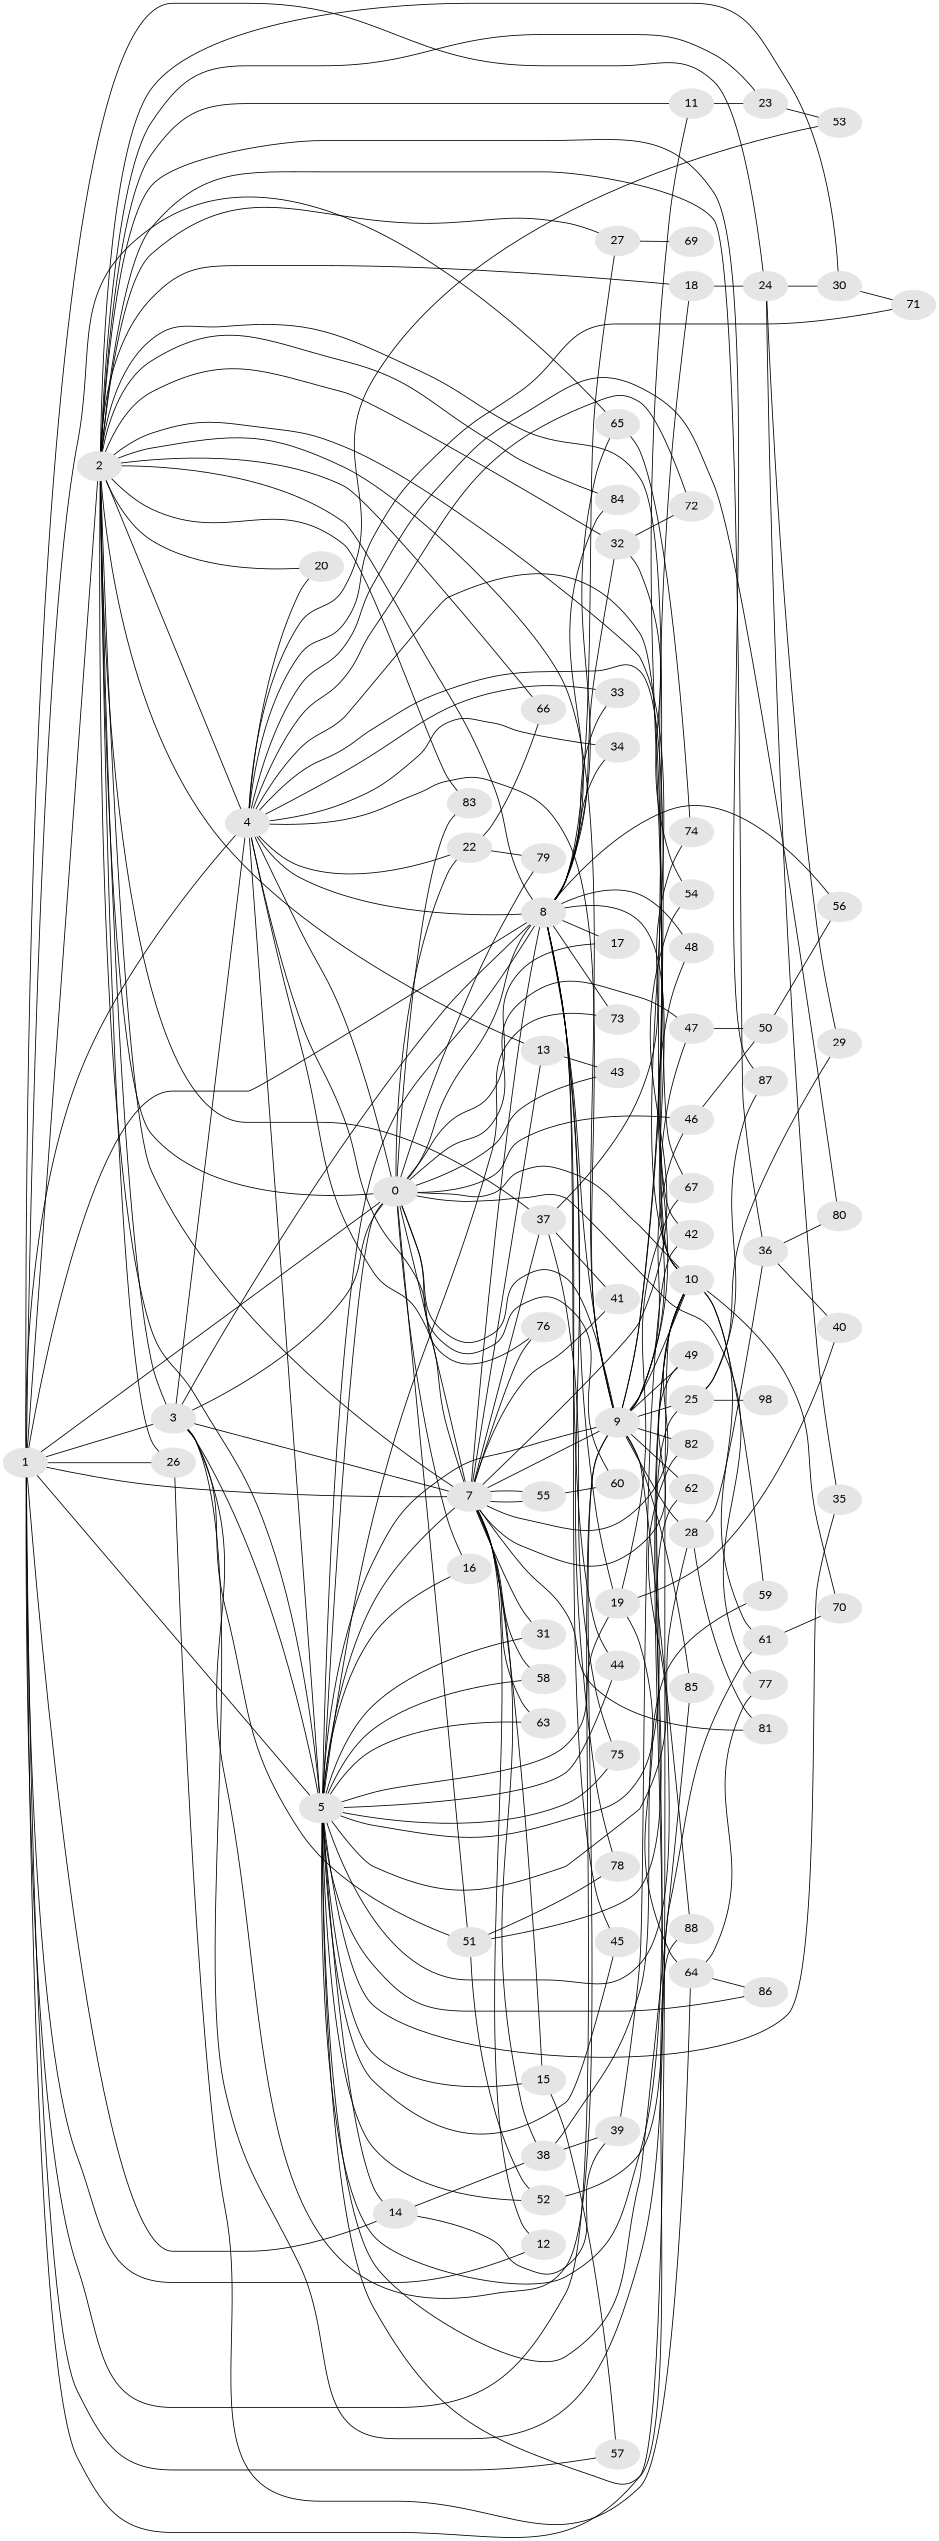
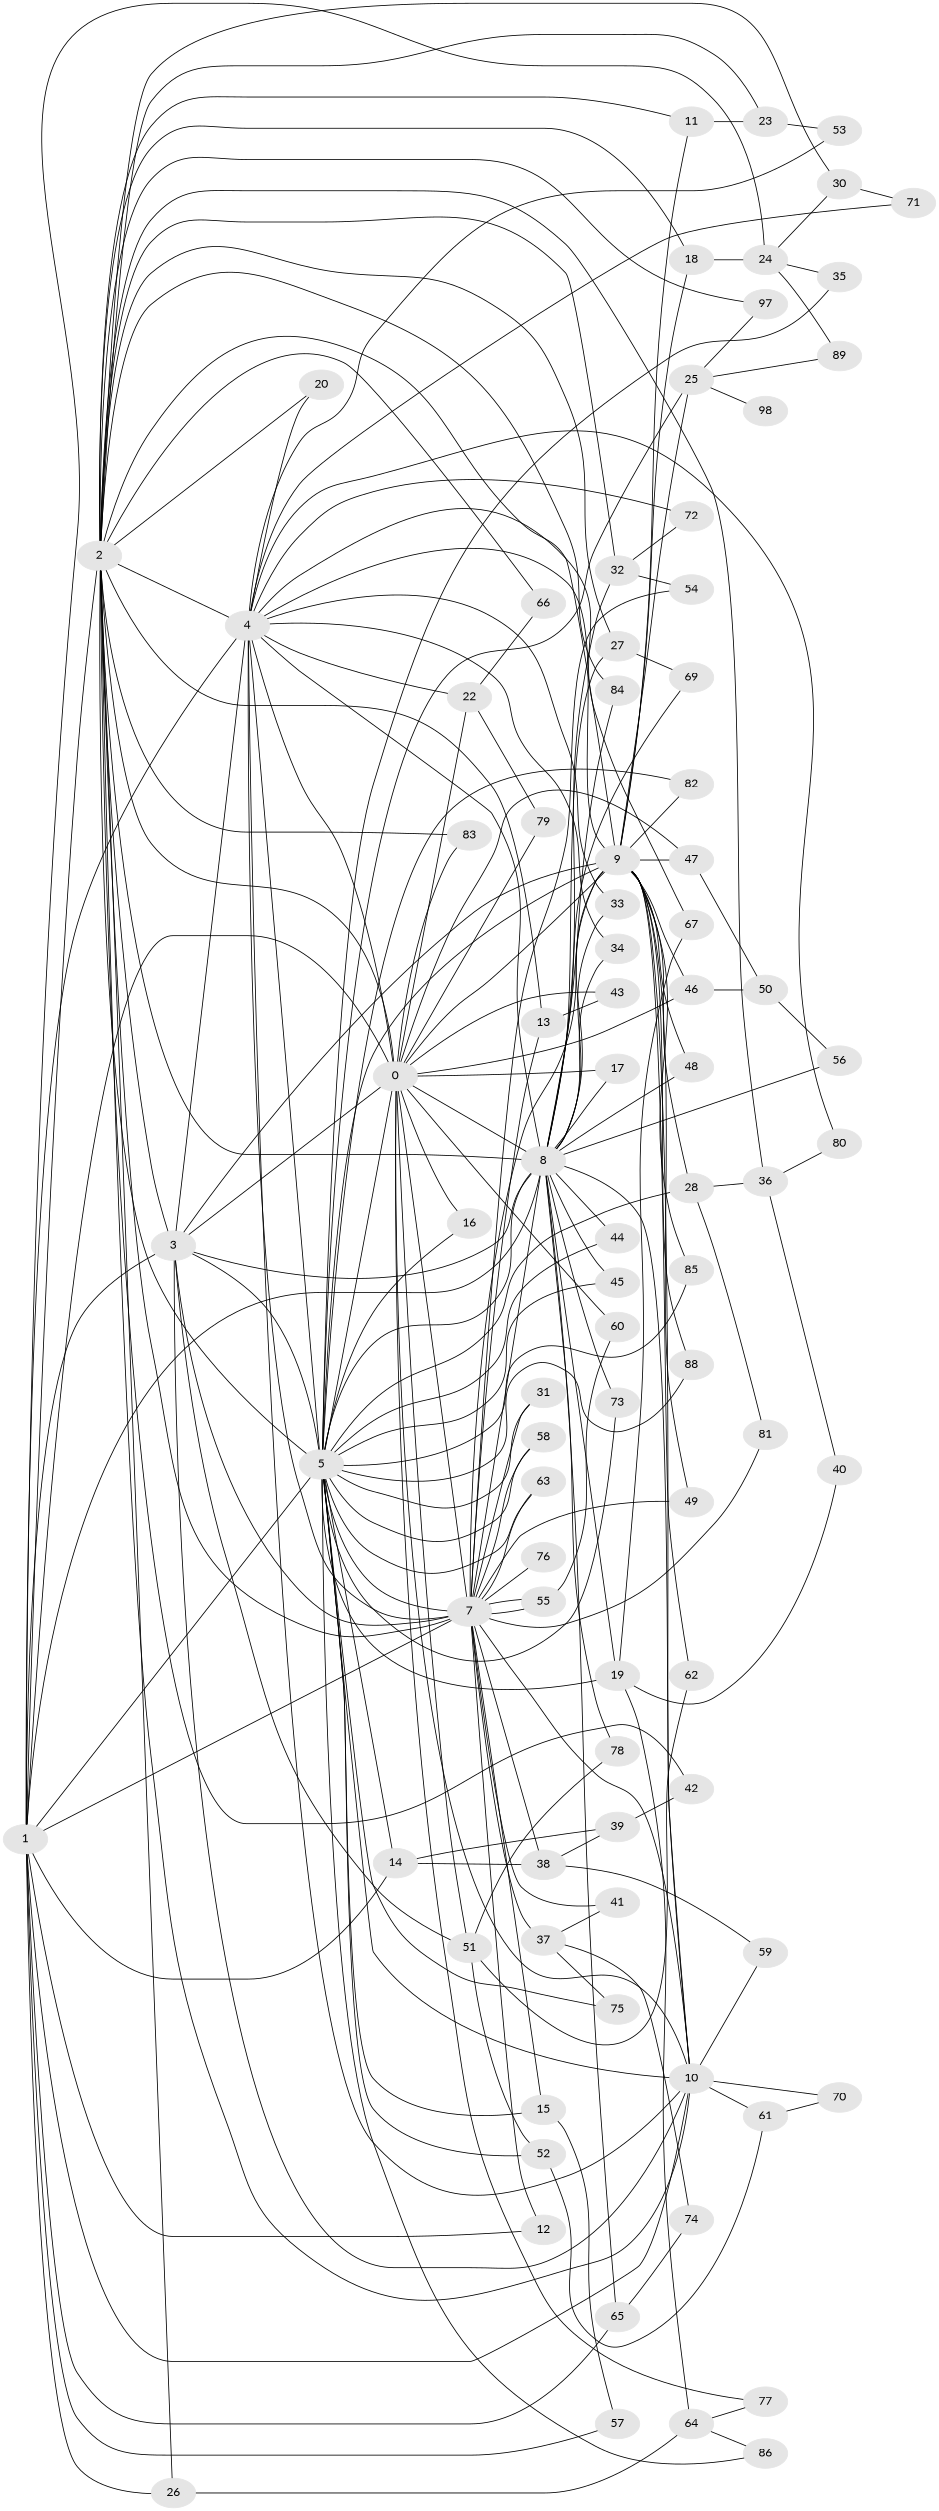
none -> (592, 848)
(148, 971) -> none
(839, 1043) -> (839, 356)
(765, 1081) -> (765, 304)
(353, 1146) -> none
(278, 2407) -> none
